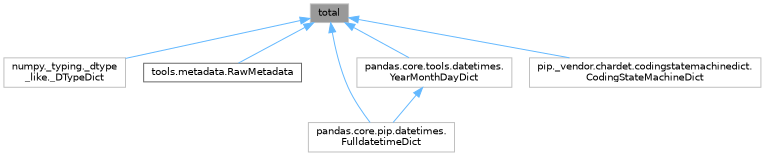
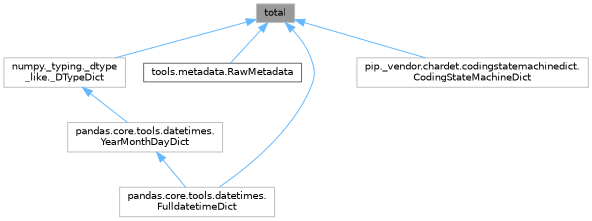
(382, 43) -> (109, 108)
(381, 137) -> (197, 202)
